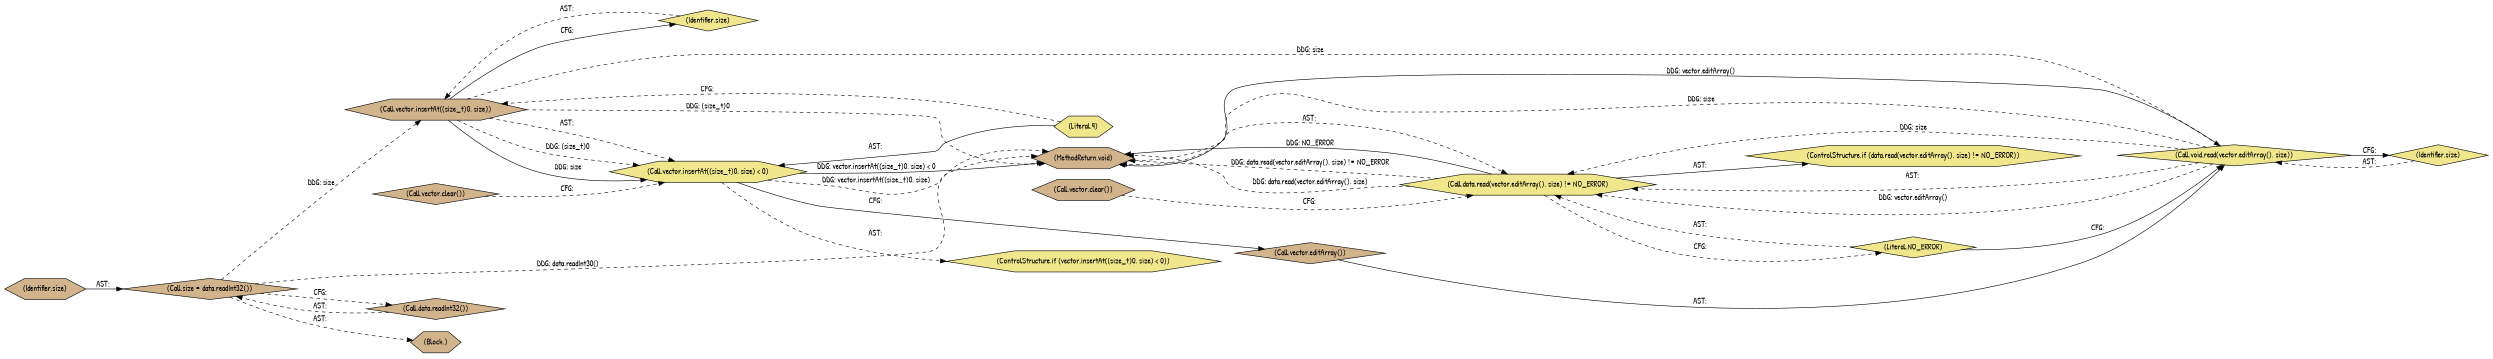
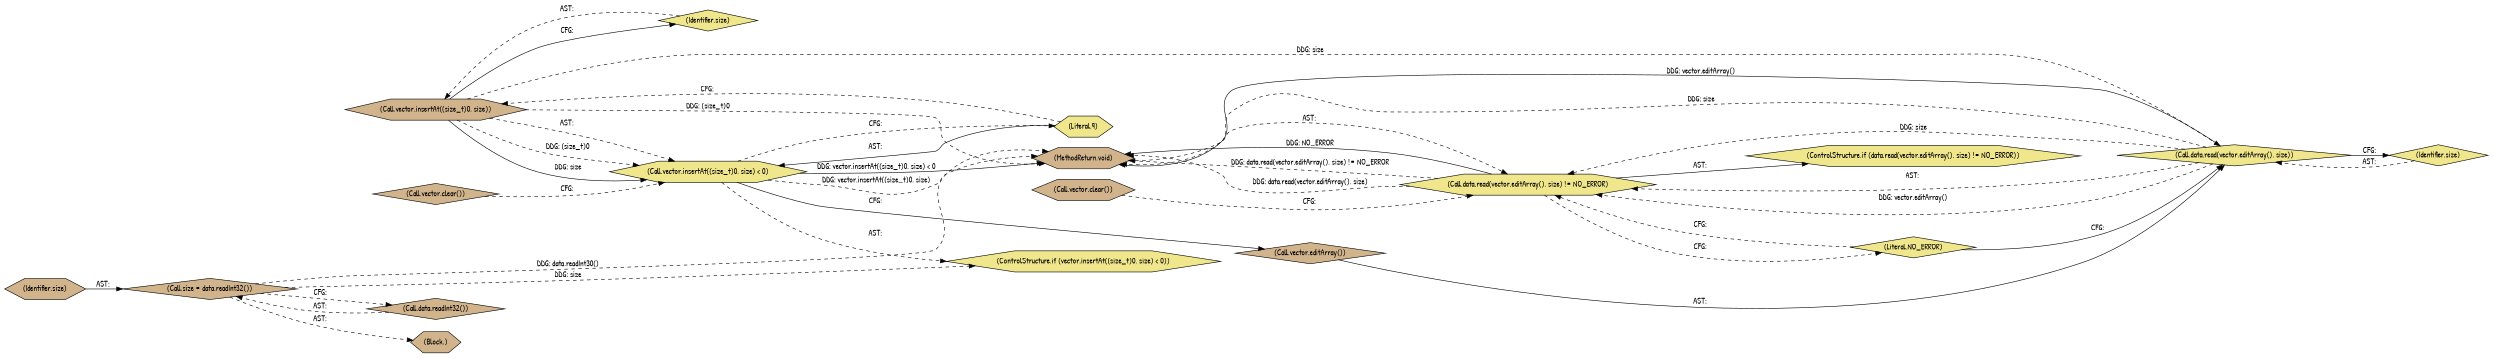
none -> (892, 131)
(2234, 155) -> (2234, 155)
(317, 200) -> (627, 279)
(1701, 225) -> (1701, 225)
